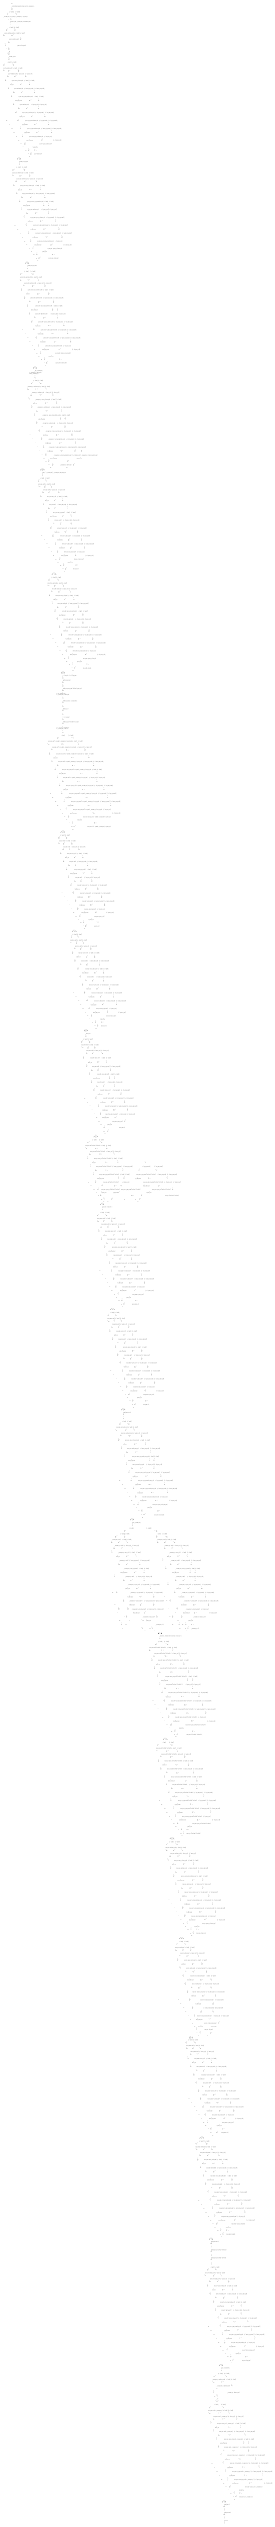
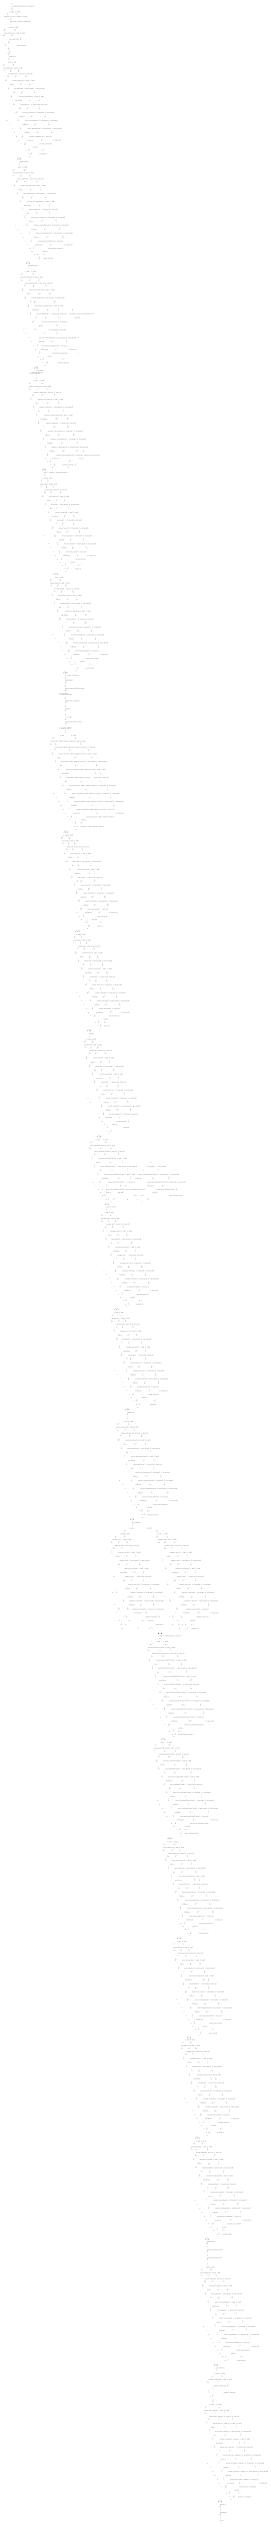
(54, 323) -> (67, 315)
none -> (205, 2004)
